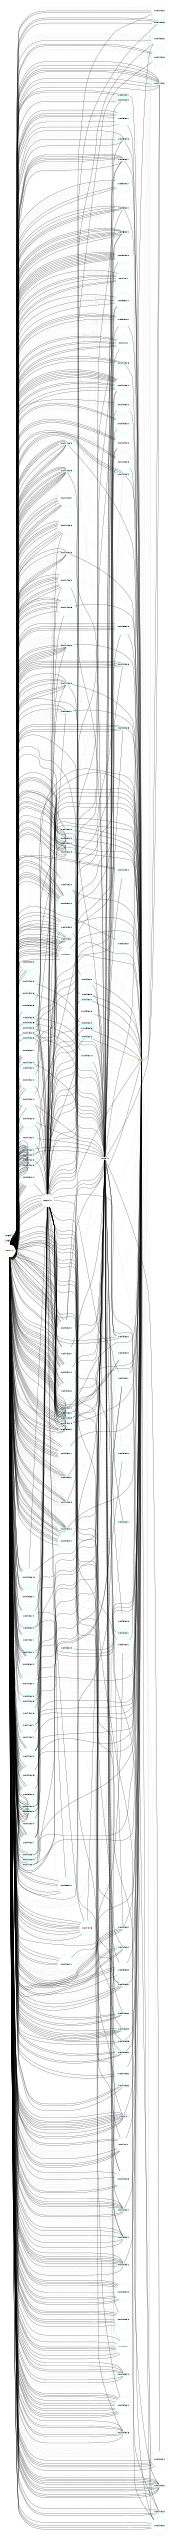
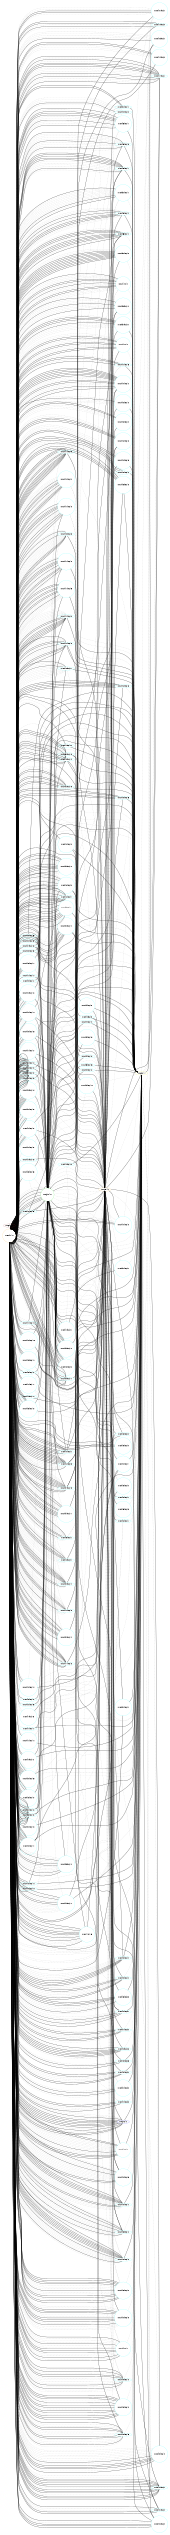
(80, 1092) -> (75, 1158)
(9, 1236) -> none
none -> (101, 1545)
